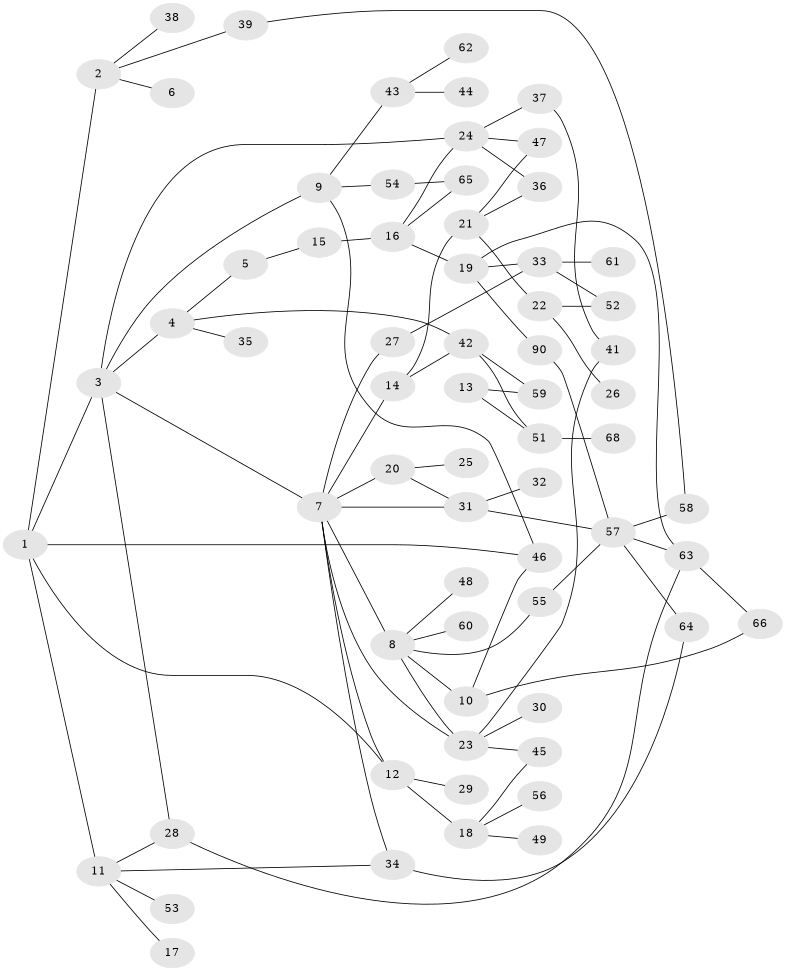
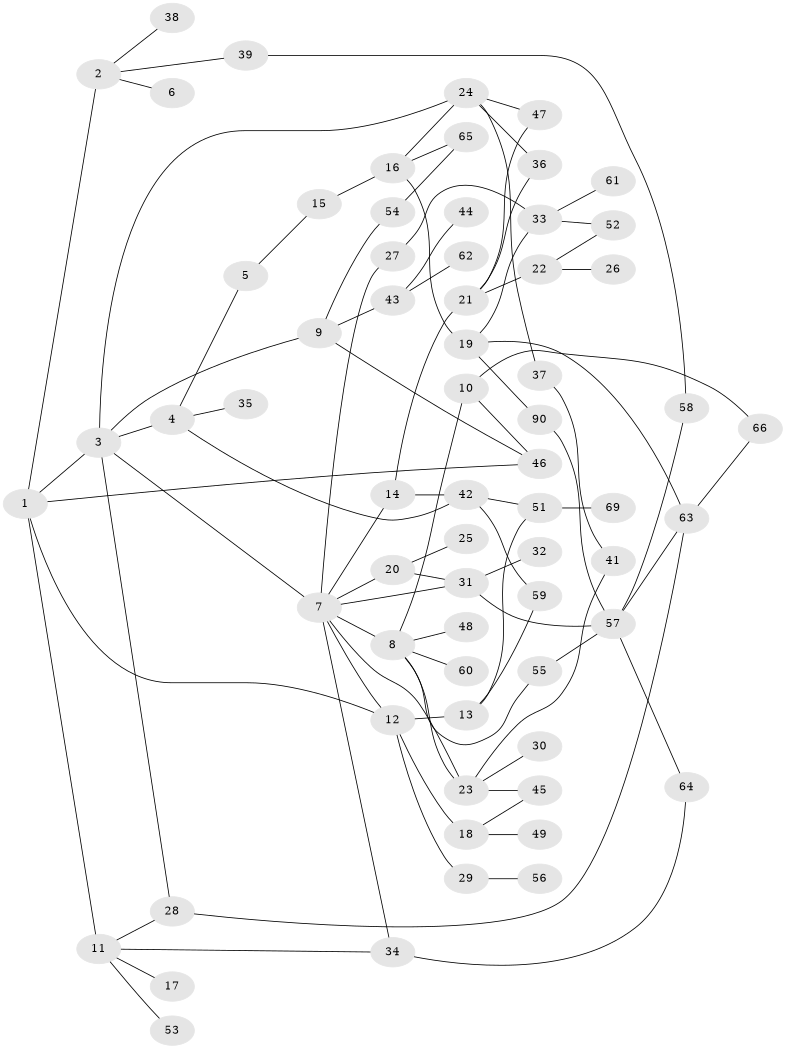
(613, 439) -> (613, 508)
none -> (435, 718)
(503, 815) -> (503, 879)
